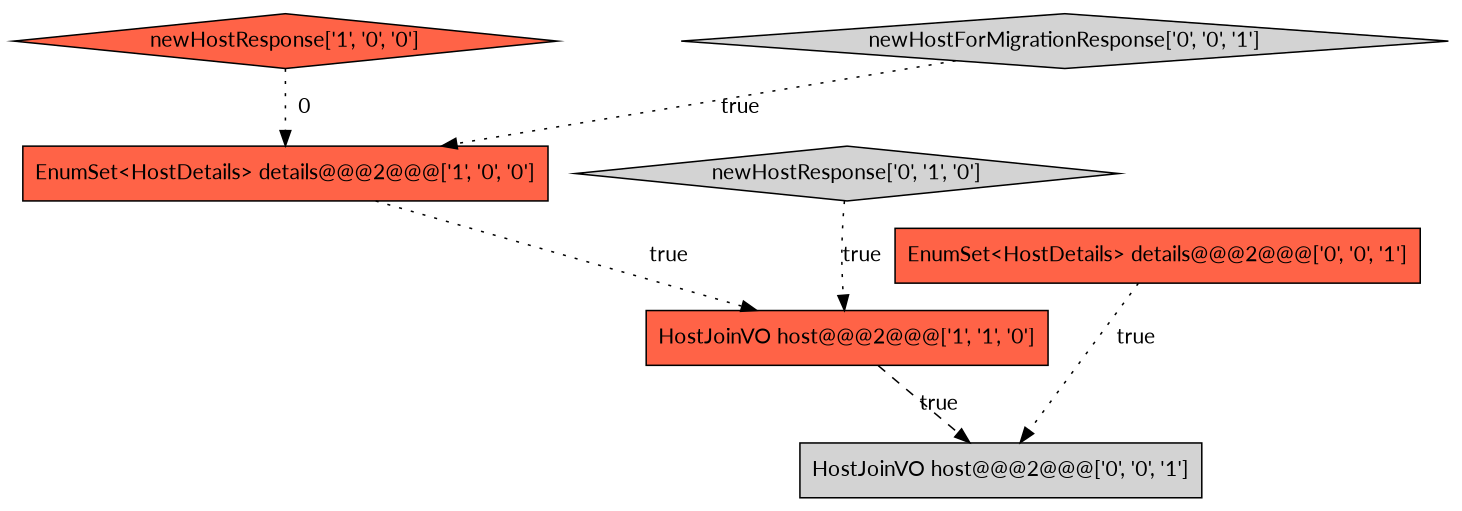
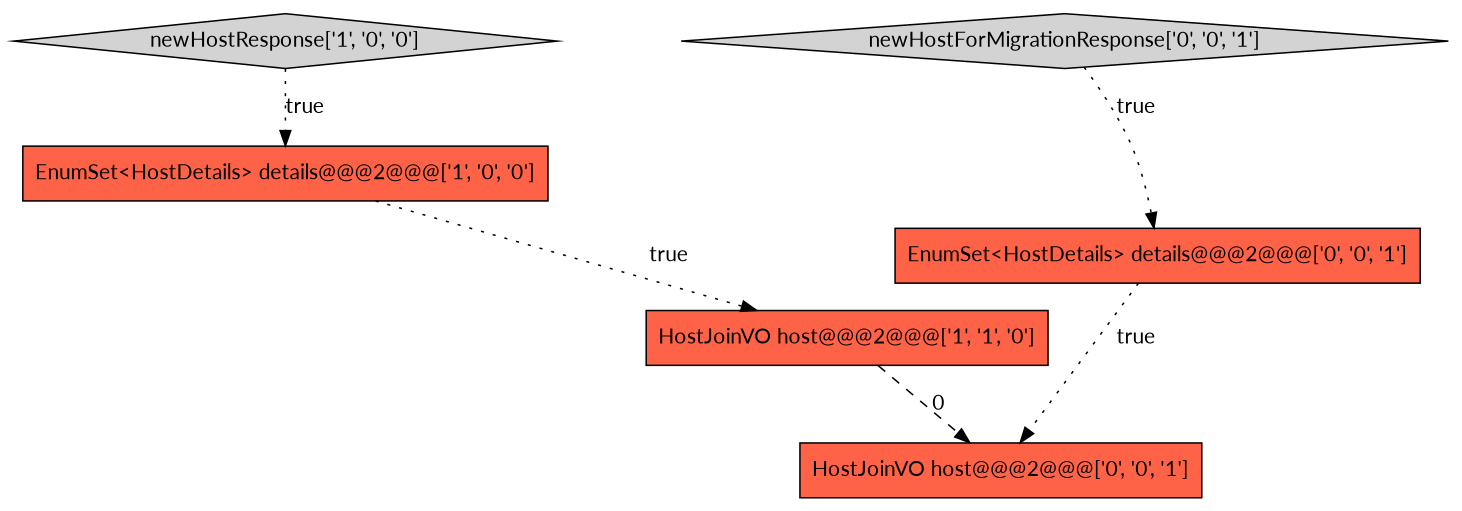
(285, 41) -> (285, 41)
(706, 102) -> (1127, 136)
(305, 107) -> (305, 107)
(847, 174) -> none
(939, 404) -> (939, 404)
(1001, 470) -> (1001, 470)
